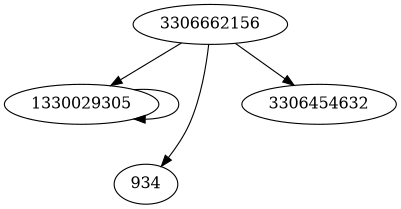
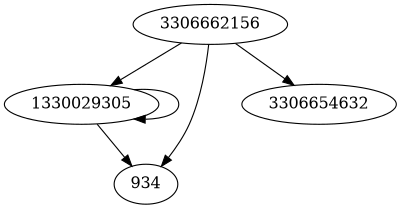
(319, 104) -> (319, 104)
none -> (111, 141)
